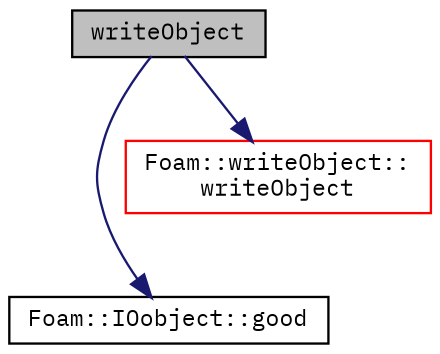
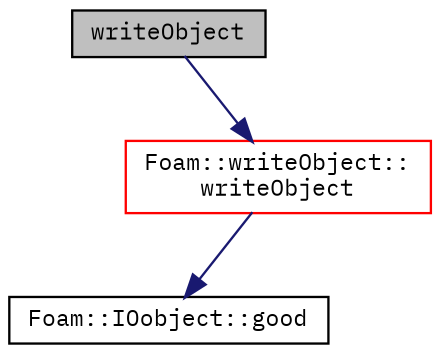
(98, 165) -> (226, 246)
